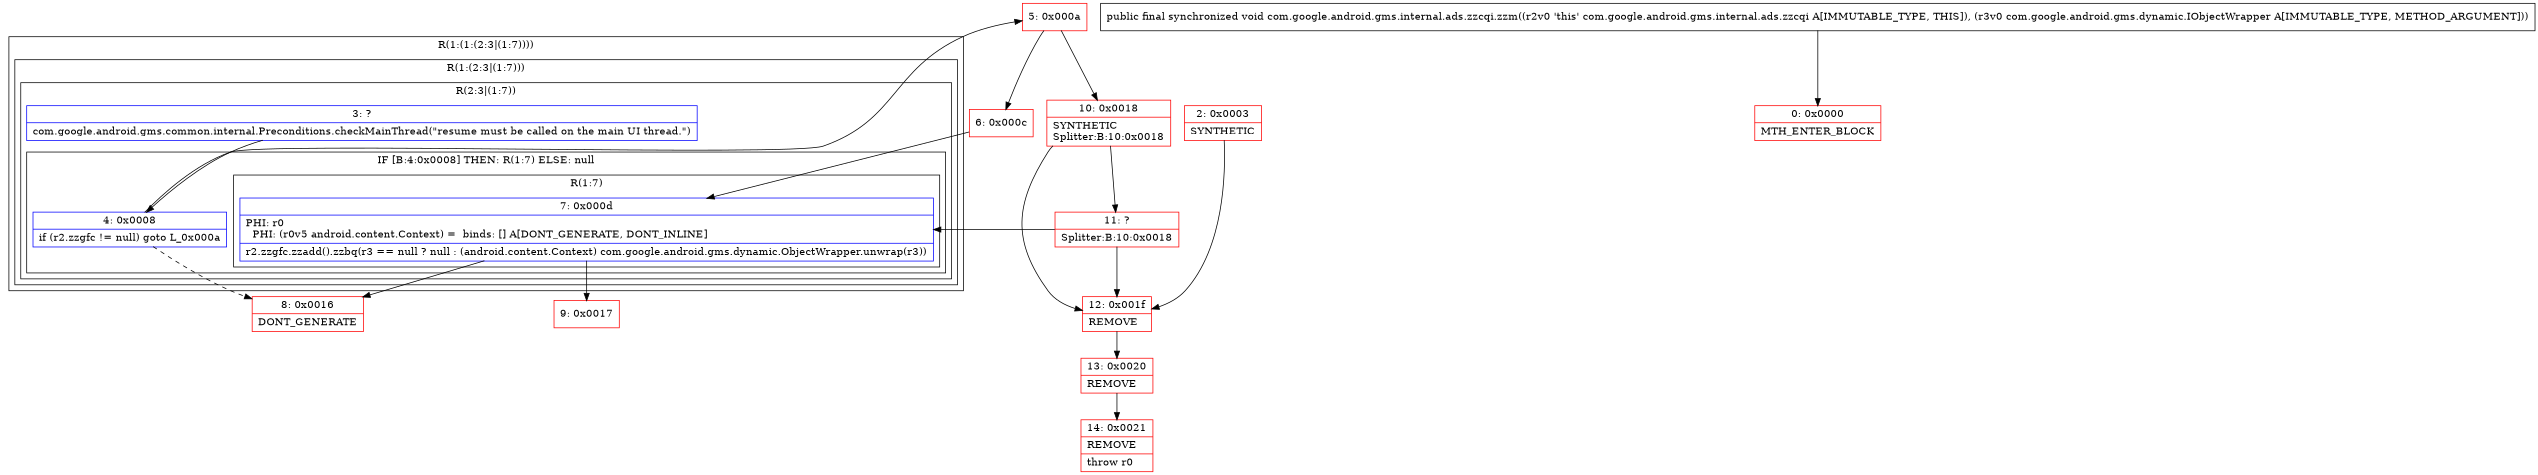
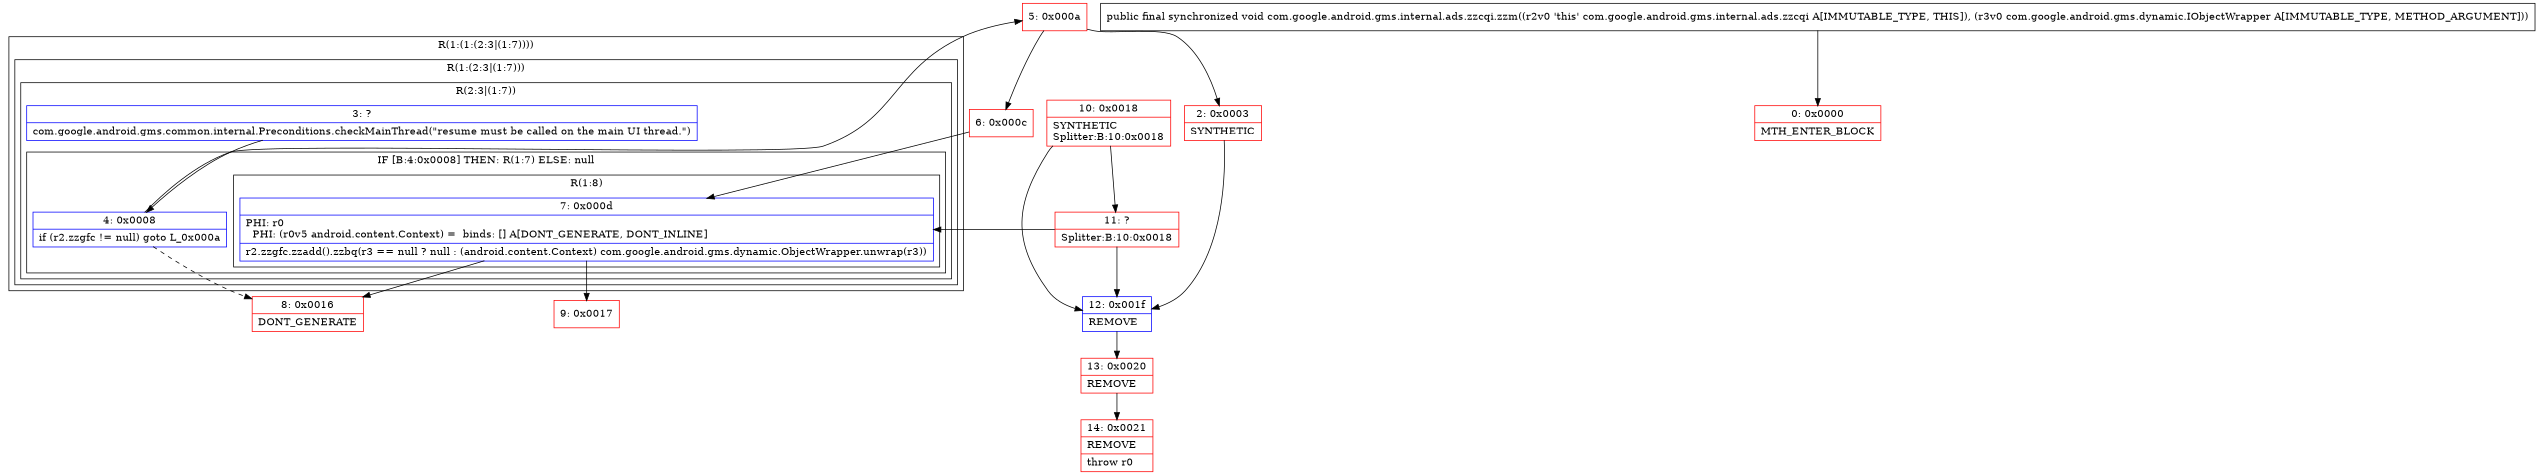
(1078, 62) -> (1170, 34)
(587, 184) -> (587, 184)
(1117, 314) -> (1117, 314)
